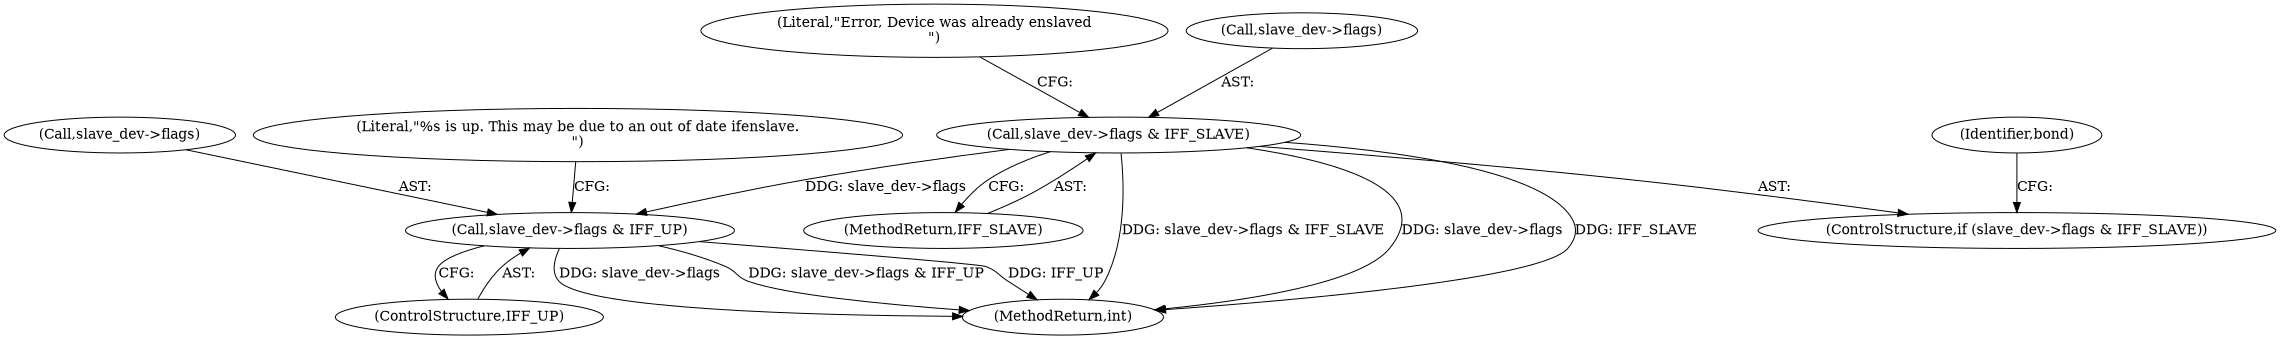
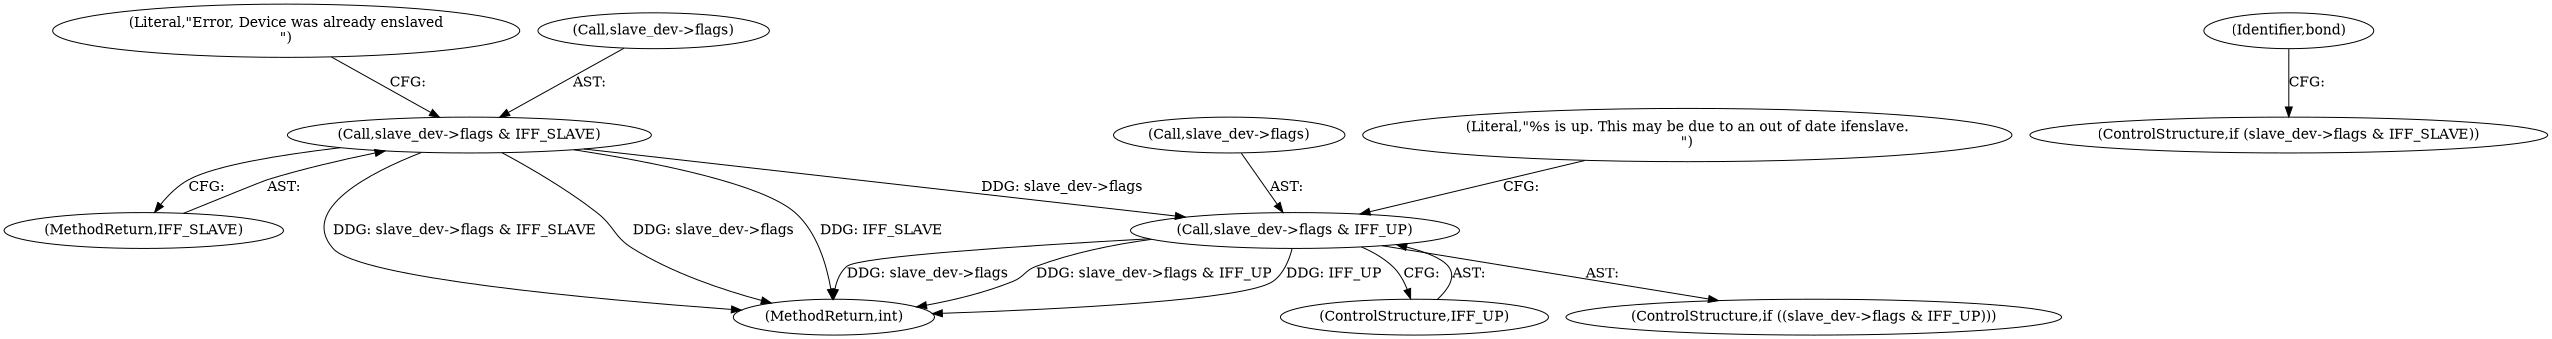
(1579, 174) -> none
none -> (1814, 317)
